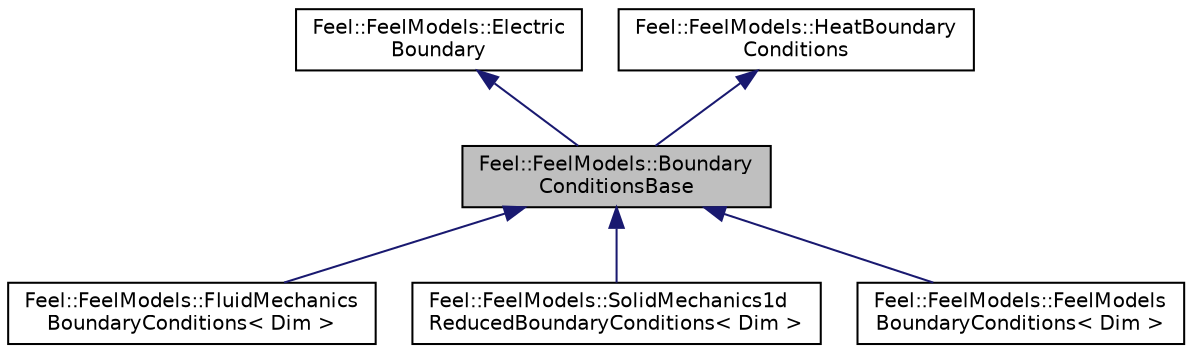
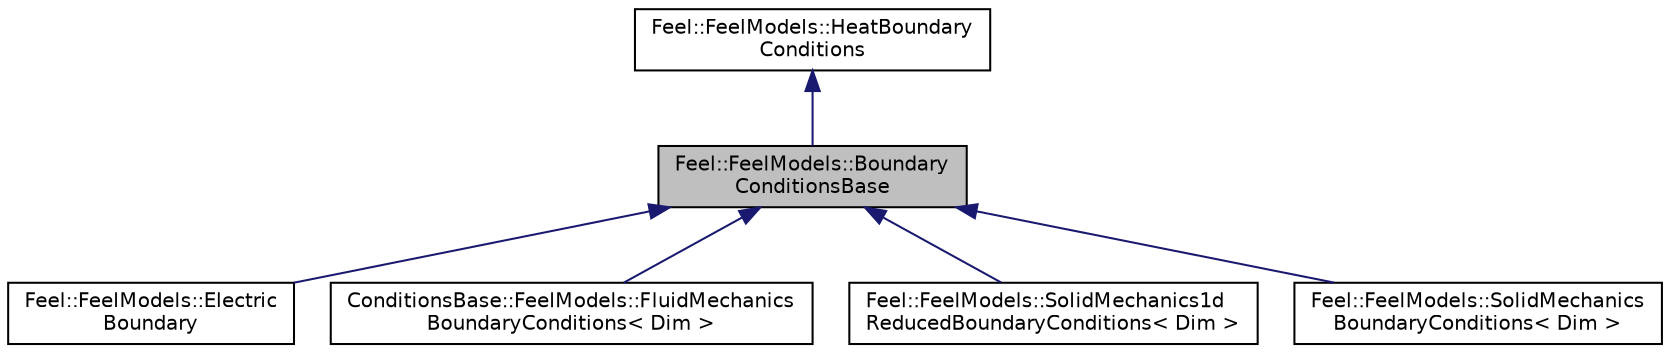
(536, 115) -> (472, 247)
(192, 313) -> (572, 313)
(1021, 313) -> (1478, 313)
